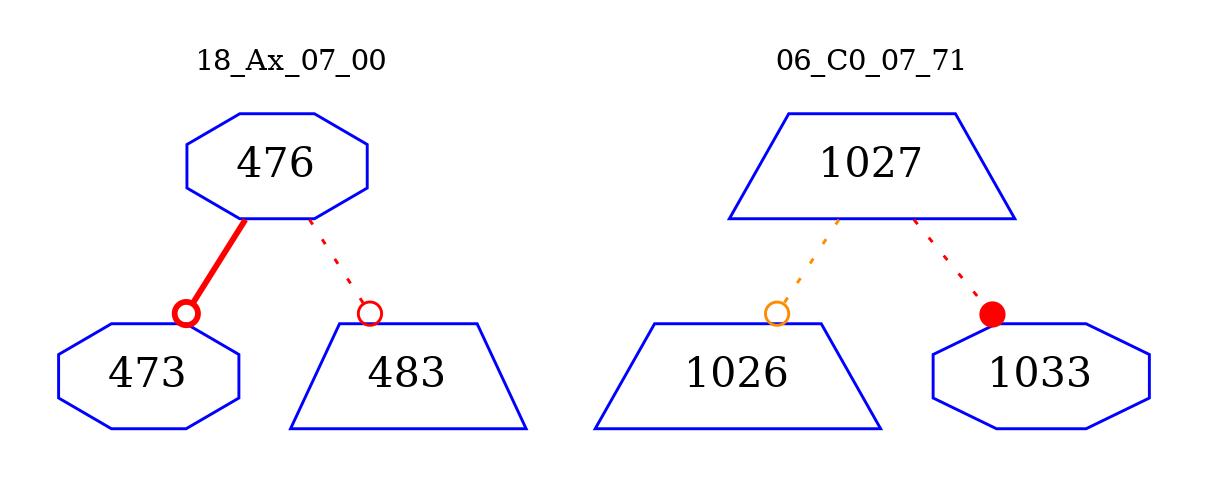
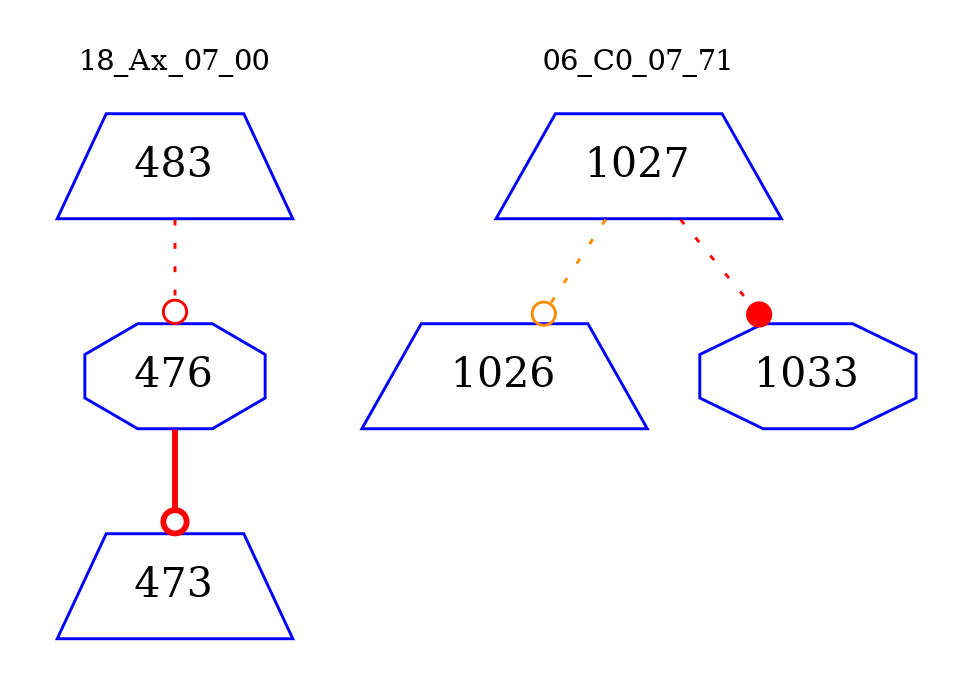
(336, 261) -> (175, 260)
(149, 376) -> (175, 586)
